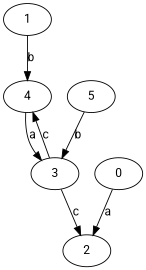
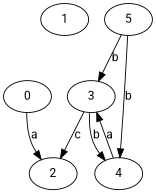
(27, 54) -> (124, 92)
(46, 135) -> (97, 135)
